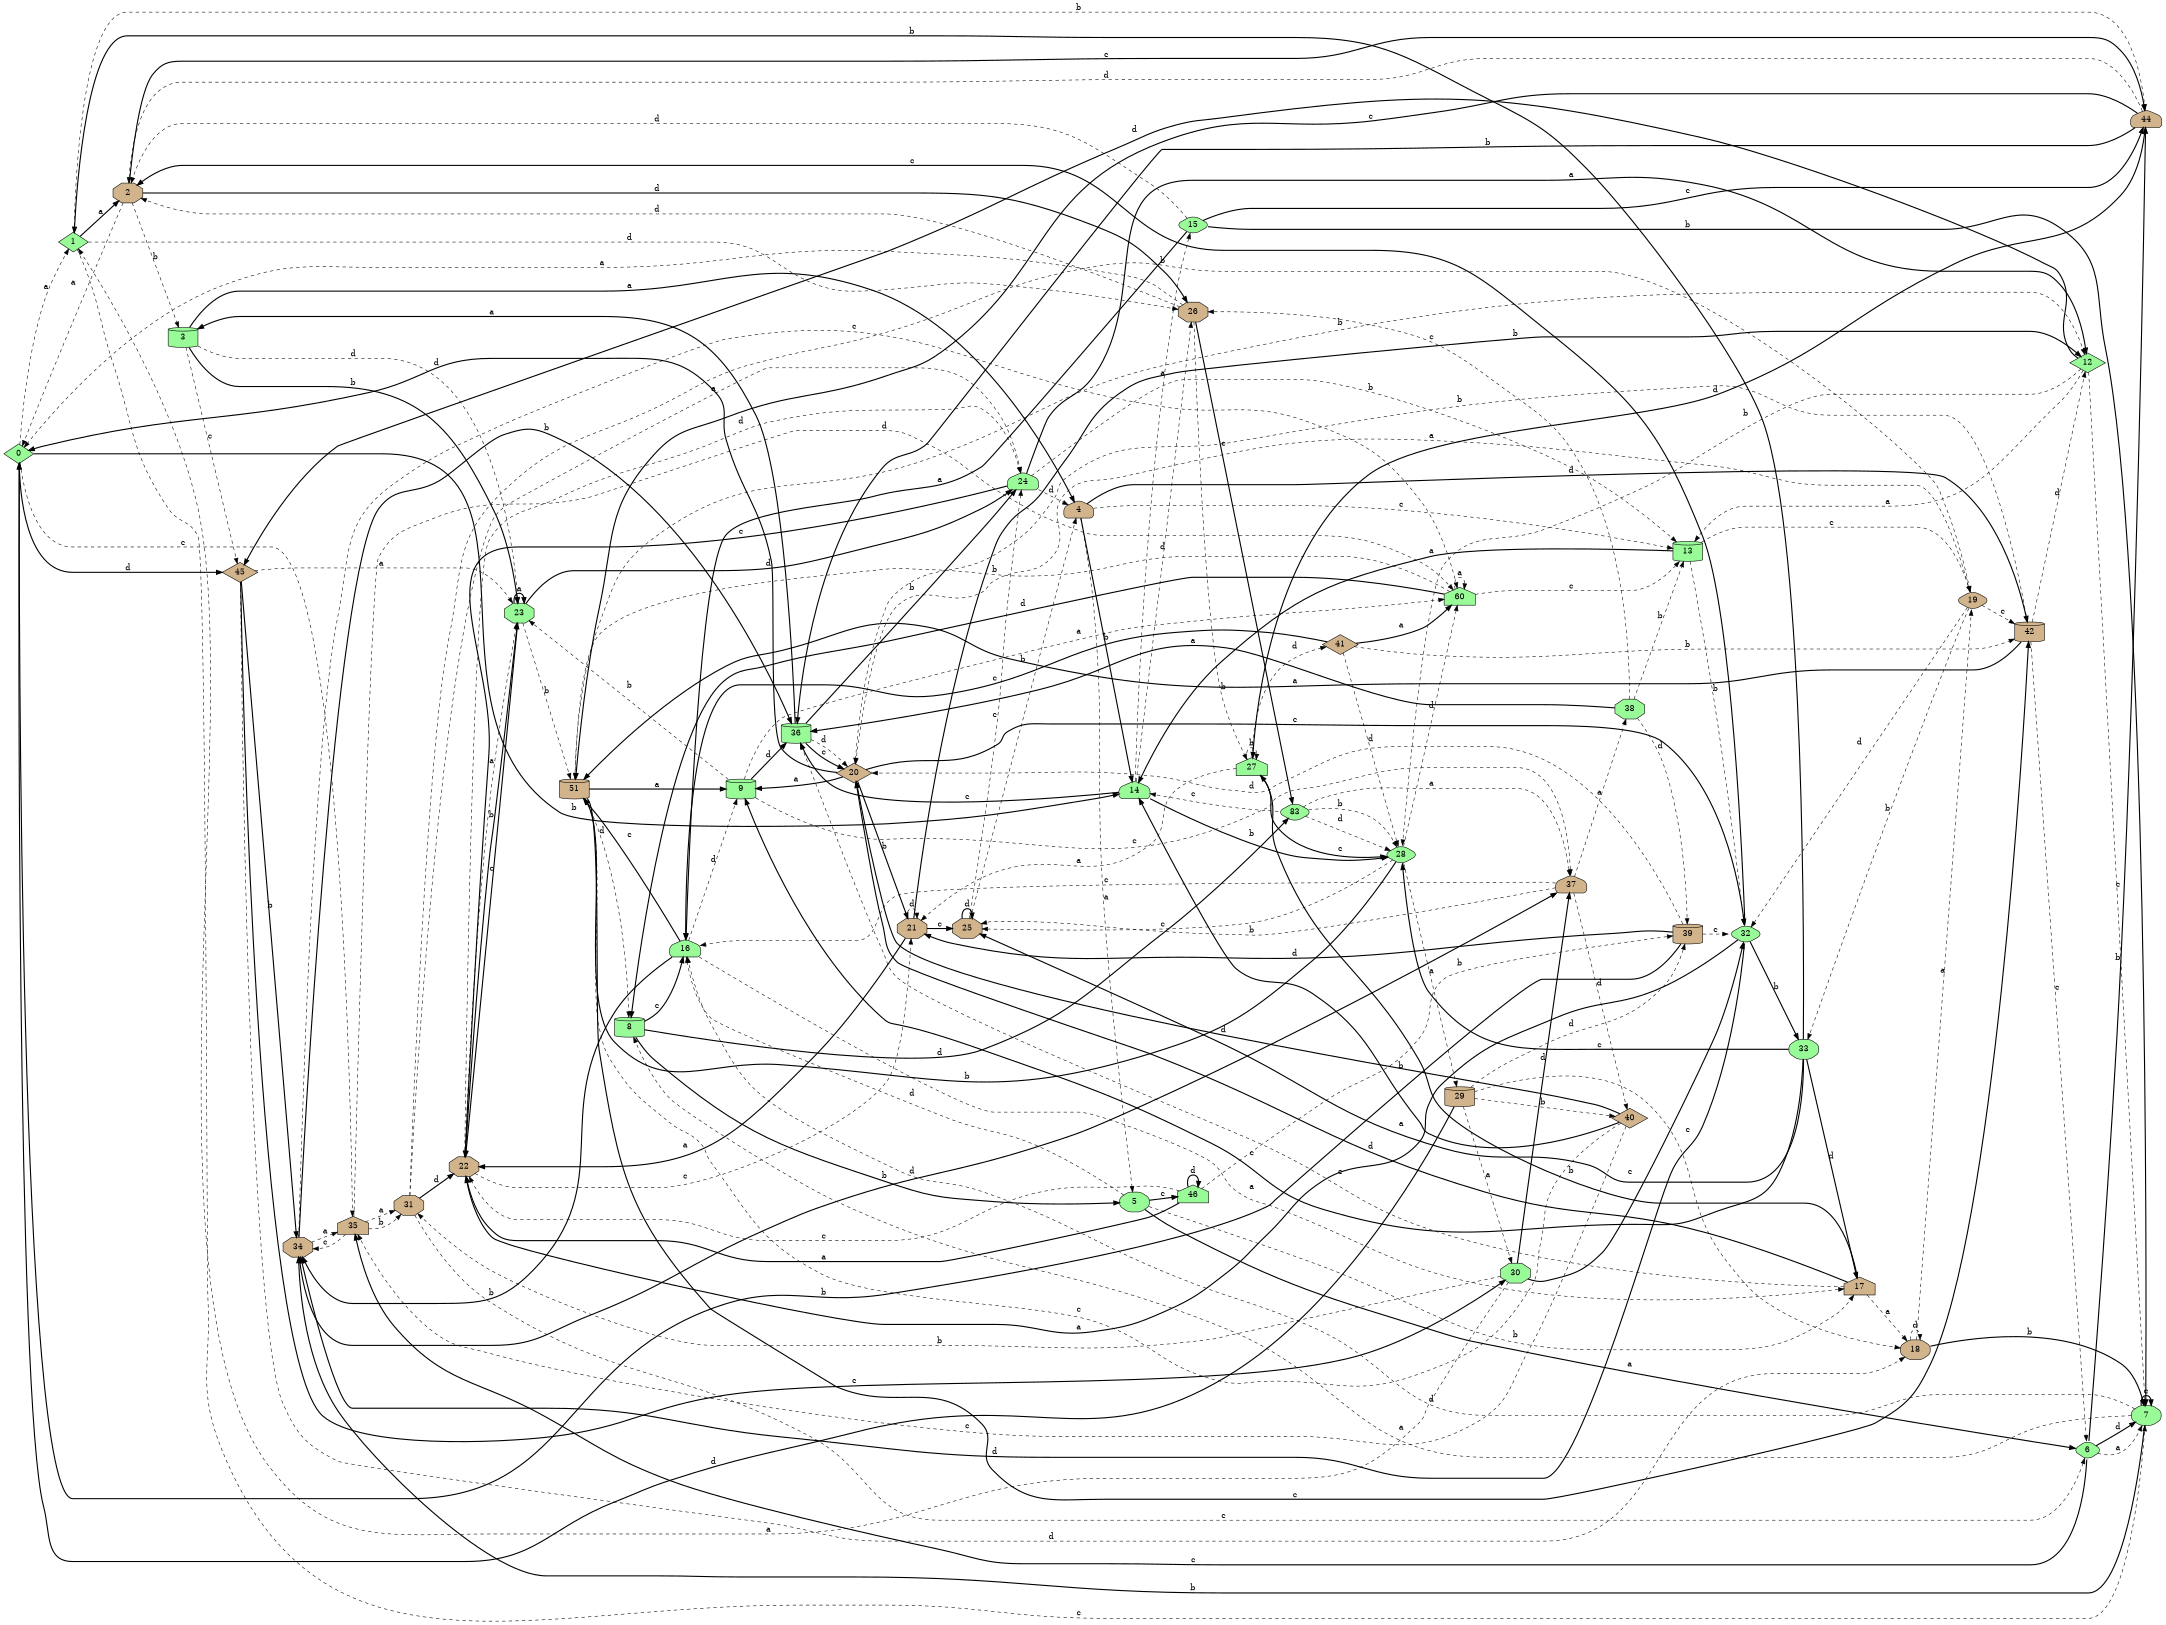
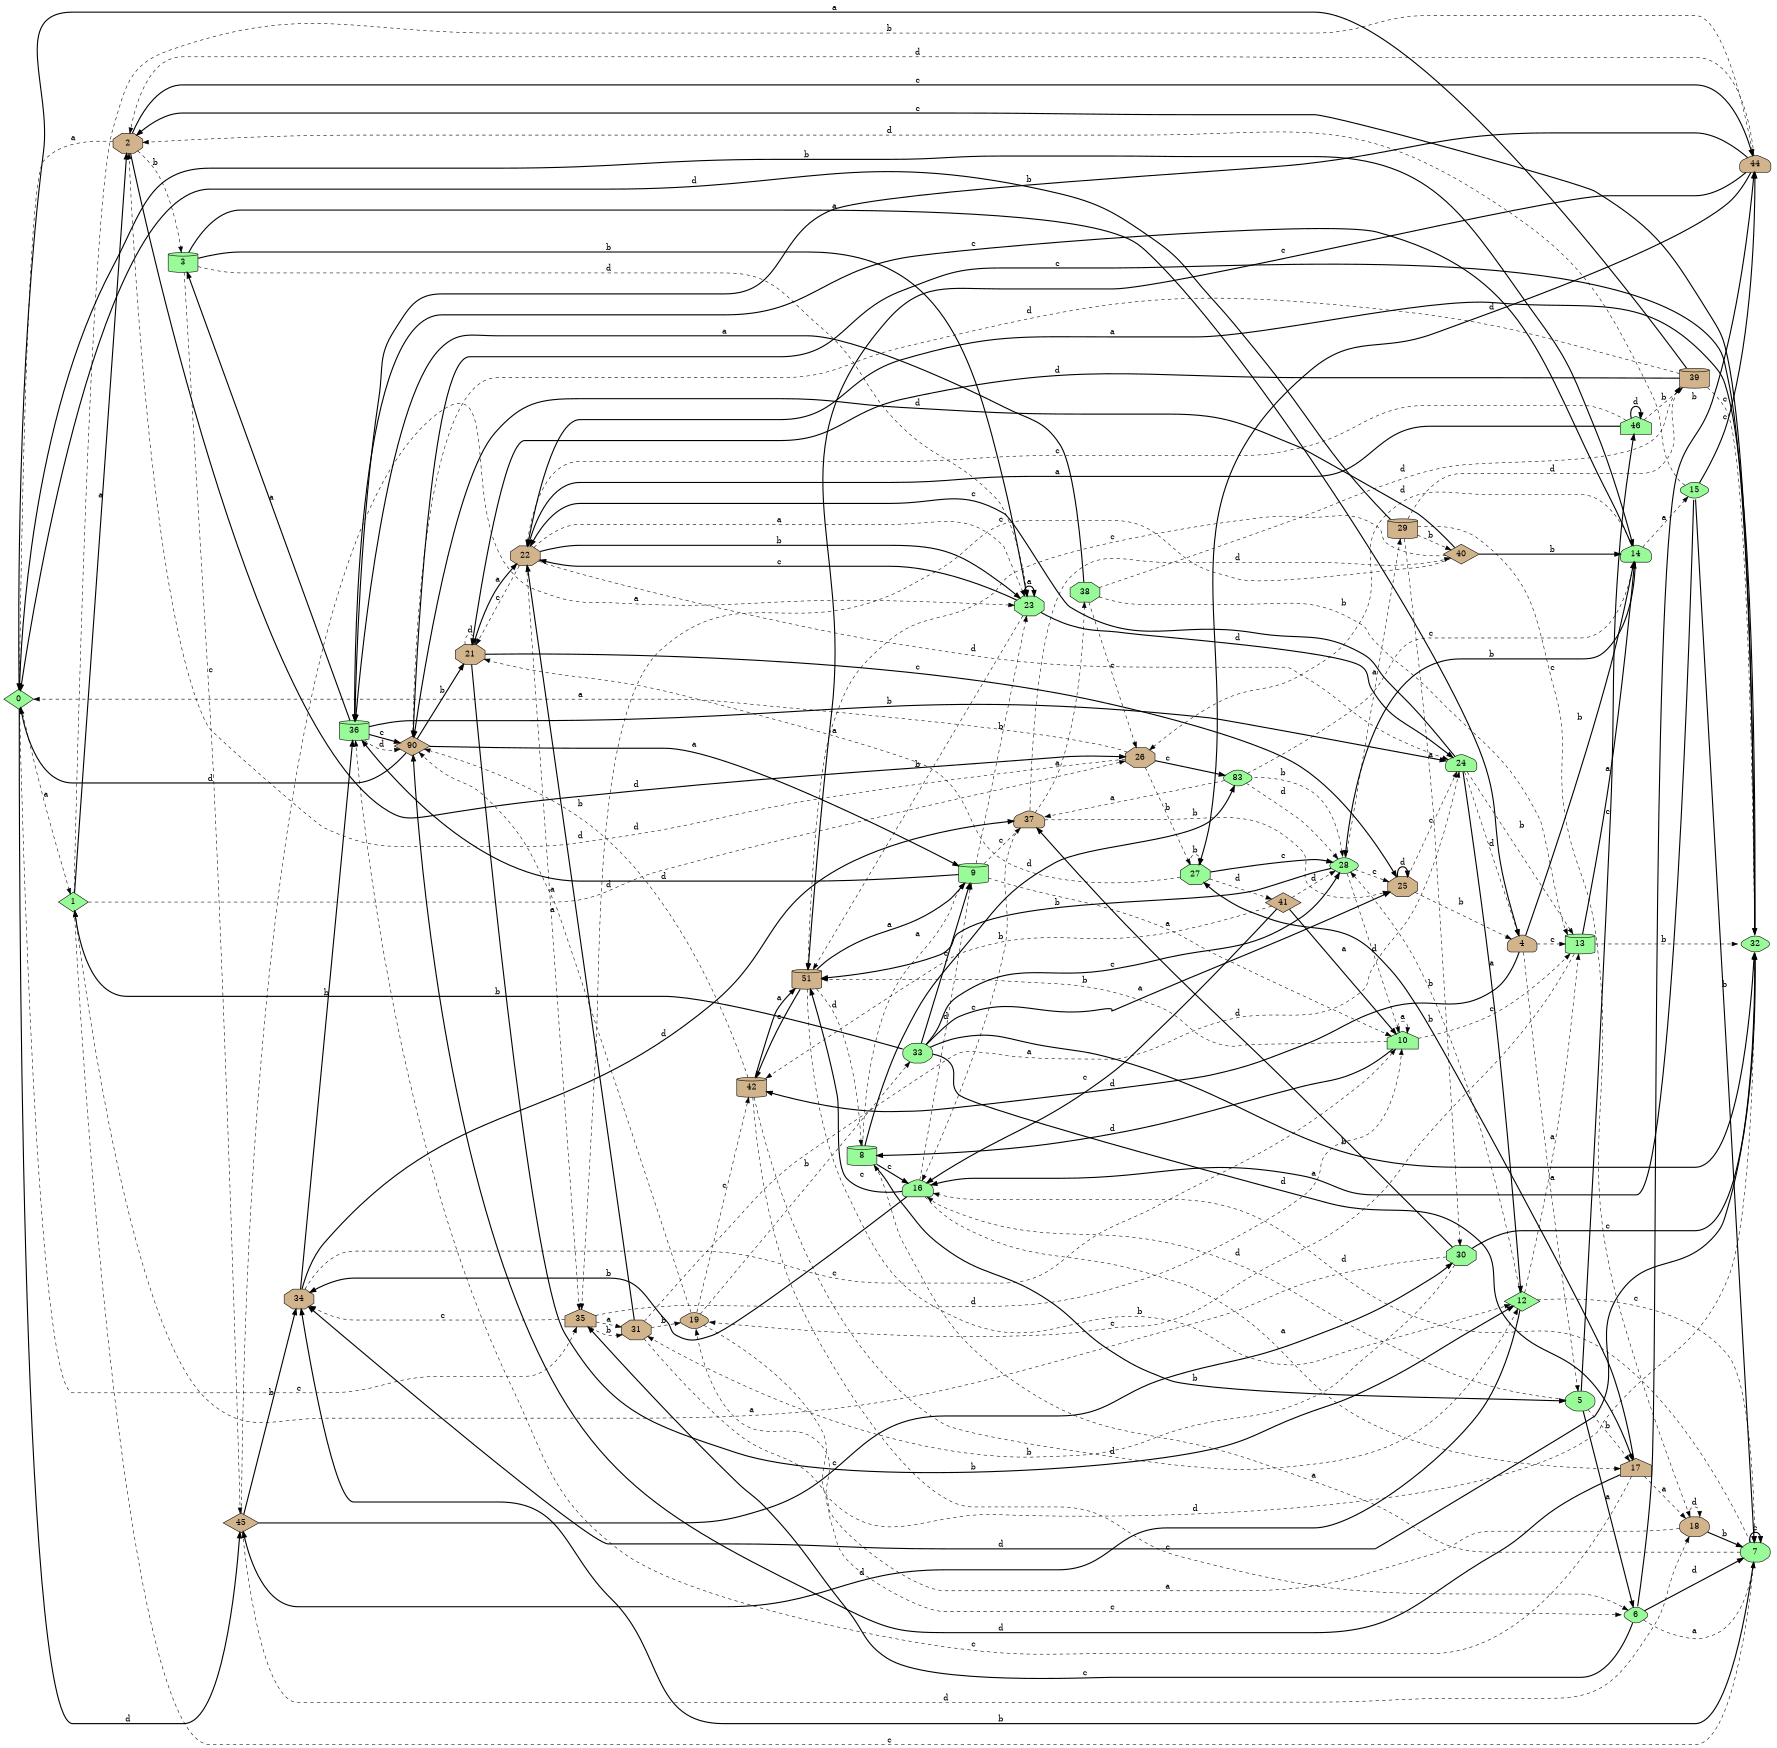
(1460, 597) -> (1403, 1041)
(1252, 768) -> (1195, 875)
(854, 773) -> (412, 746)
(1773, 988) -> (1413, 1165)
none -> (886, 1007)
(322, 1238) -> (553, 935)
(824, 1293) -> (834, 8)
